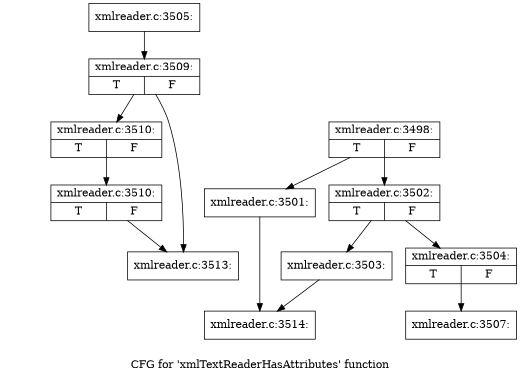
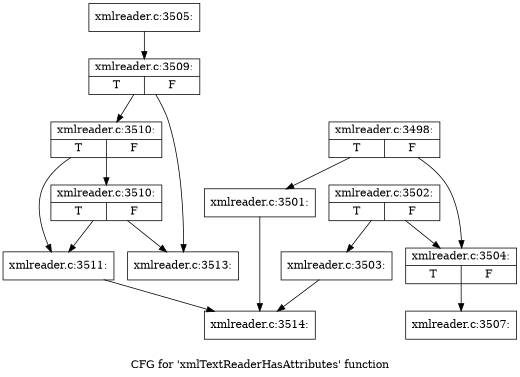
(384, 167) -> (451, 193)
none -> (58, 266)
